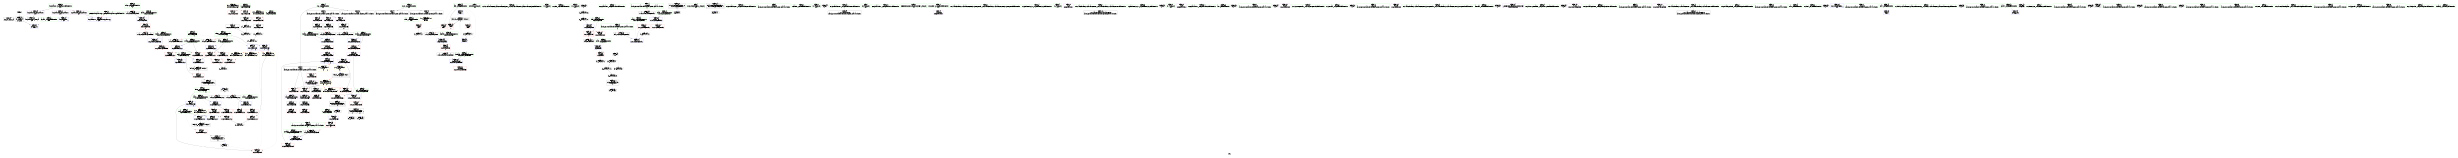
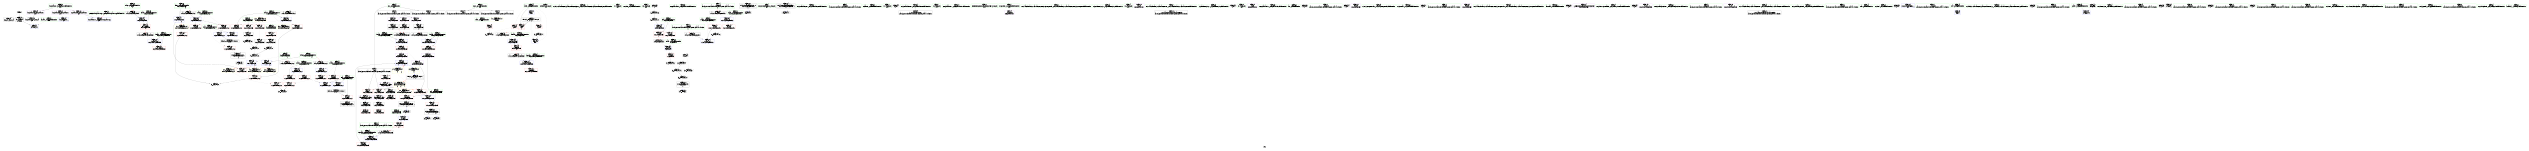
(233, 28) -> (260, 42)
(225, 90) -> none
